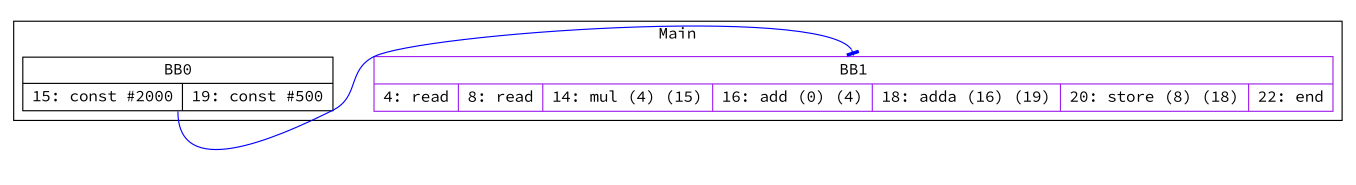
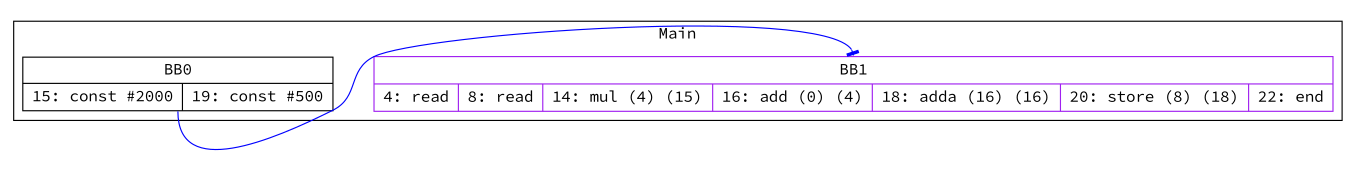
(966, 97) -> (966, 97)
